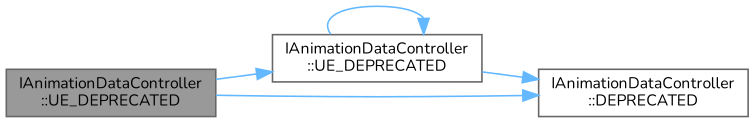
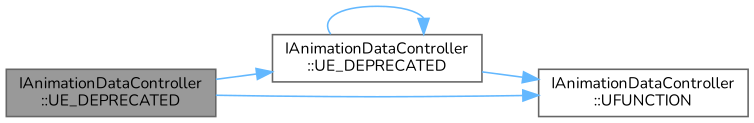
(643, 93) -> (643, 93)
